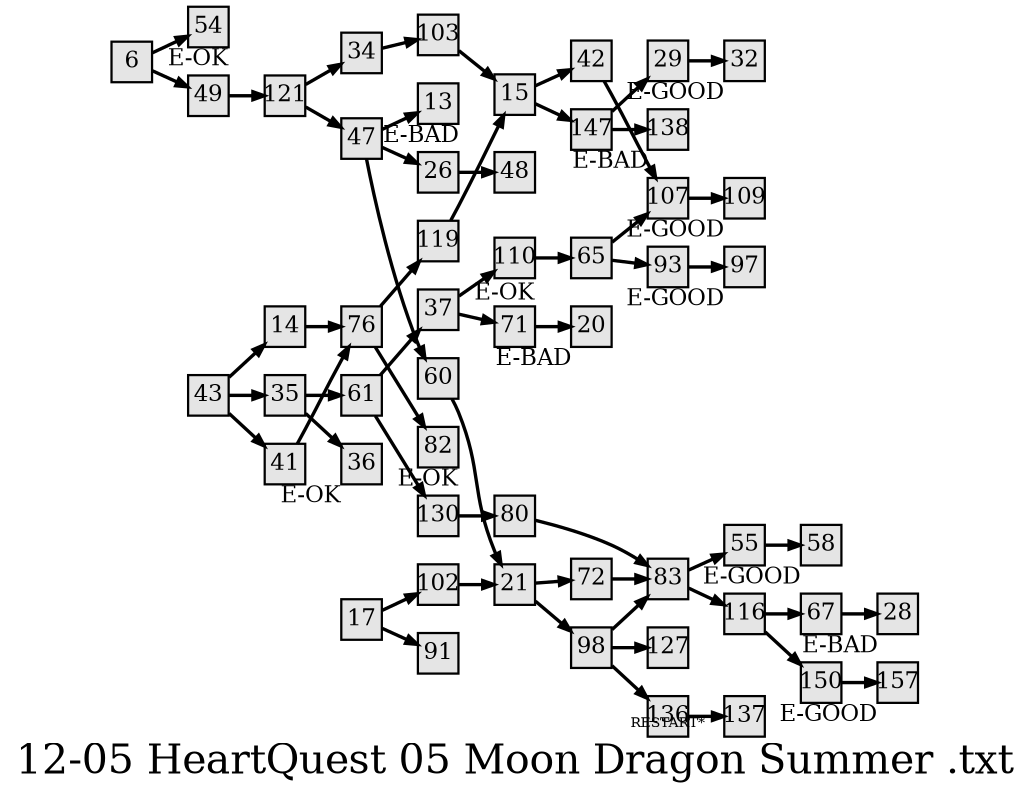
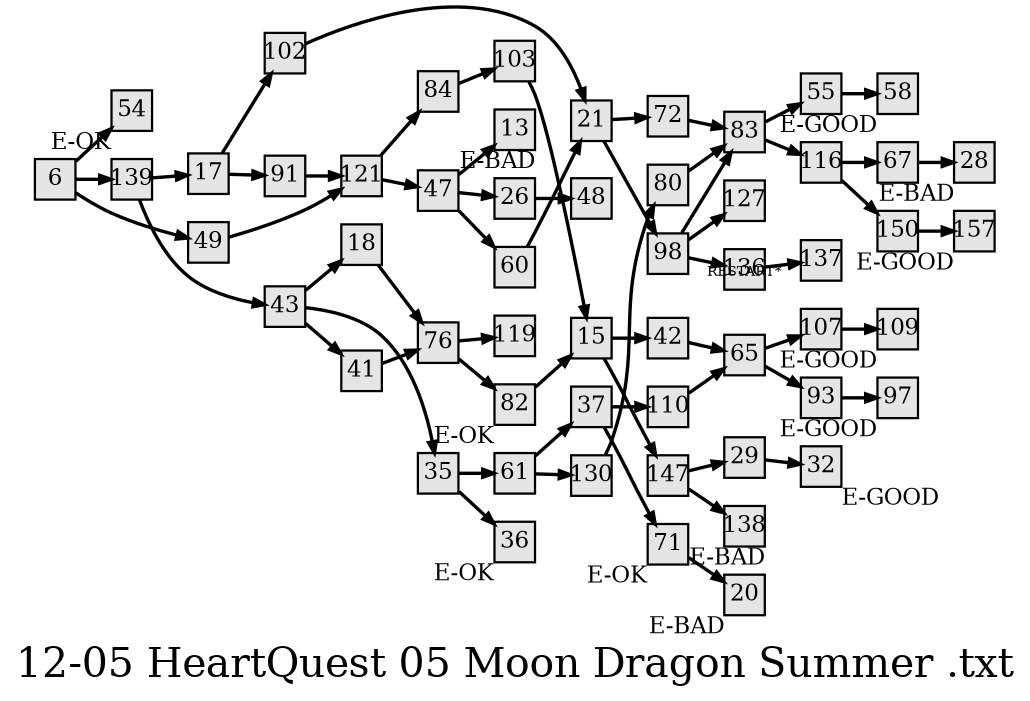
(362, 53) -> (438, 91)
(626, 122) -> (701, 345)
none -> (318, 176)
none -> (132, 179)
(472, 180) -> (549, 375)
(285, 327) -> (362, 245)
